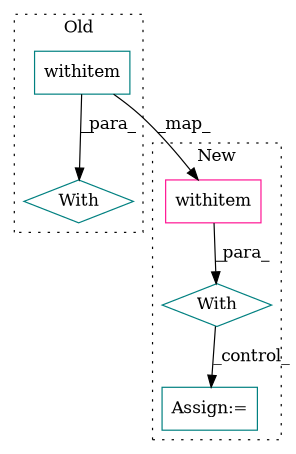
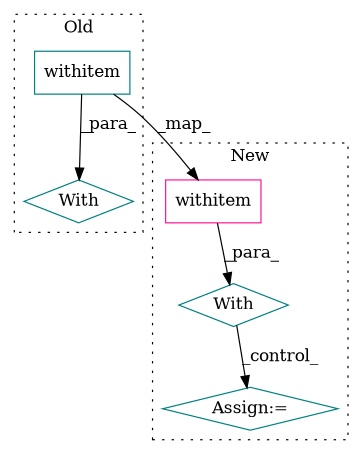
(210, 409) -> (250, 409)
